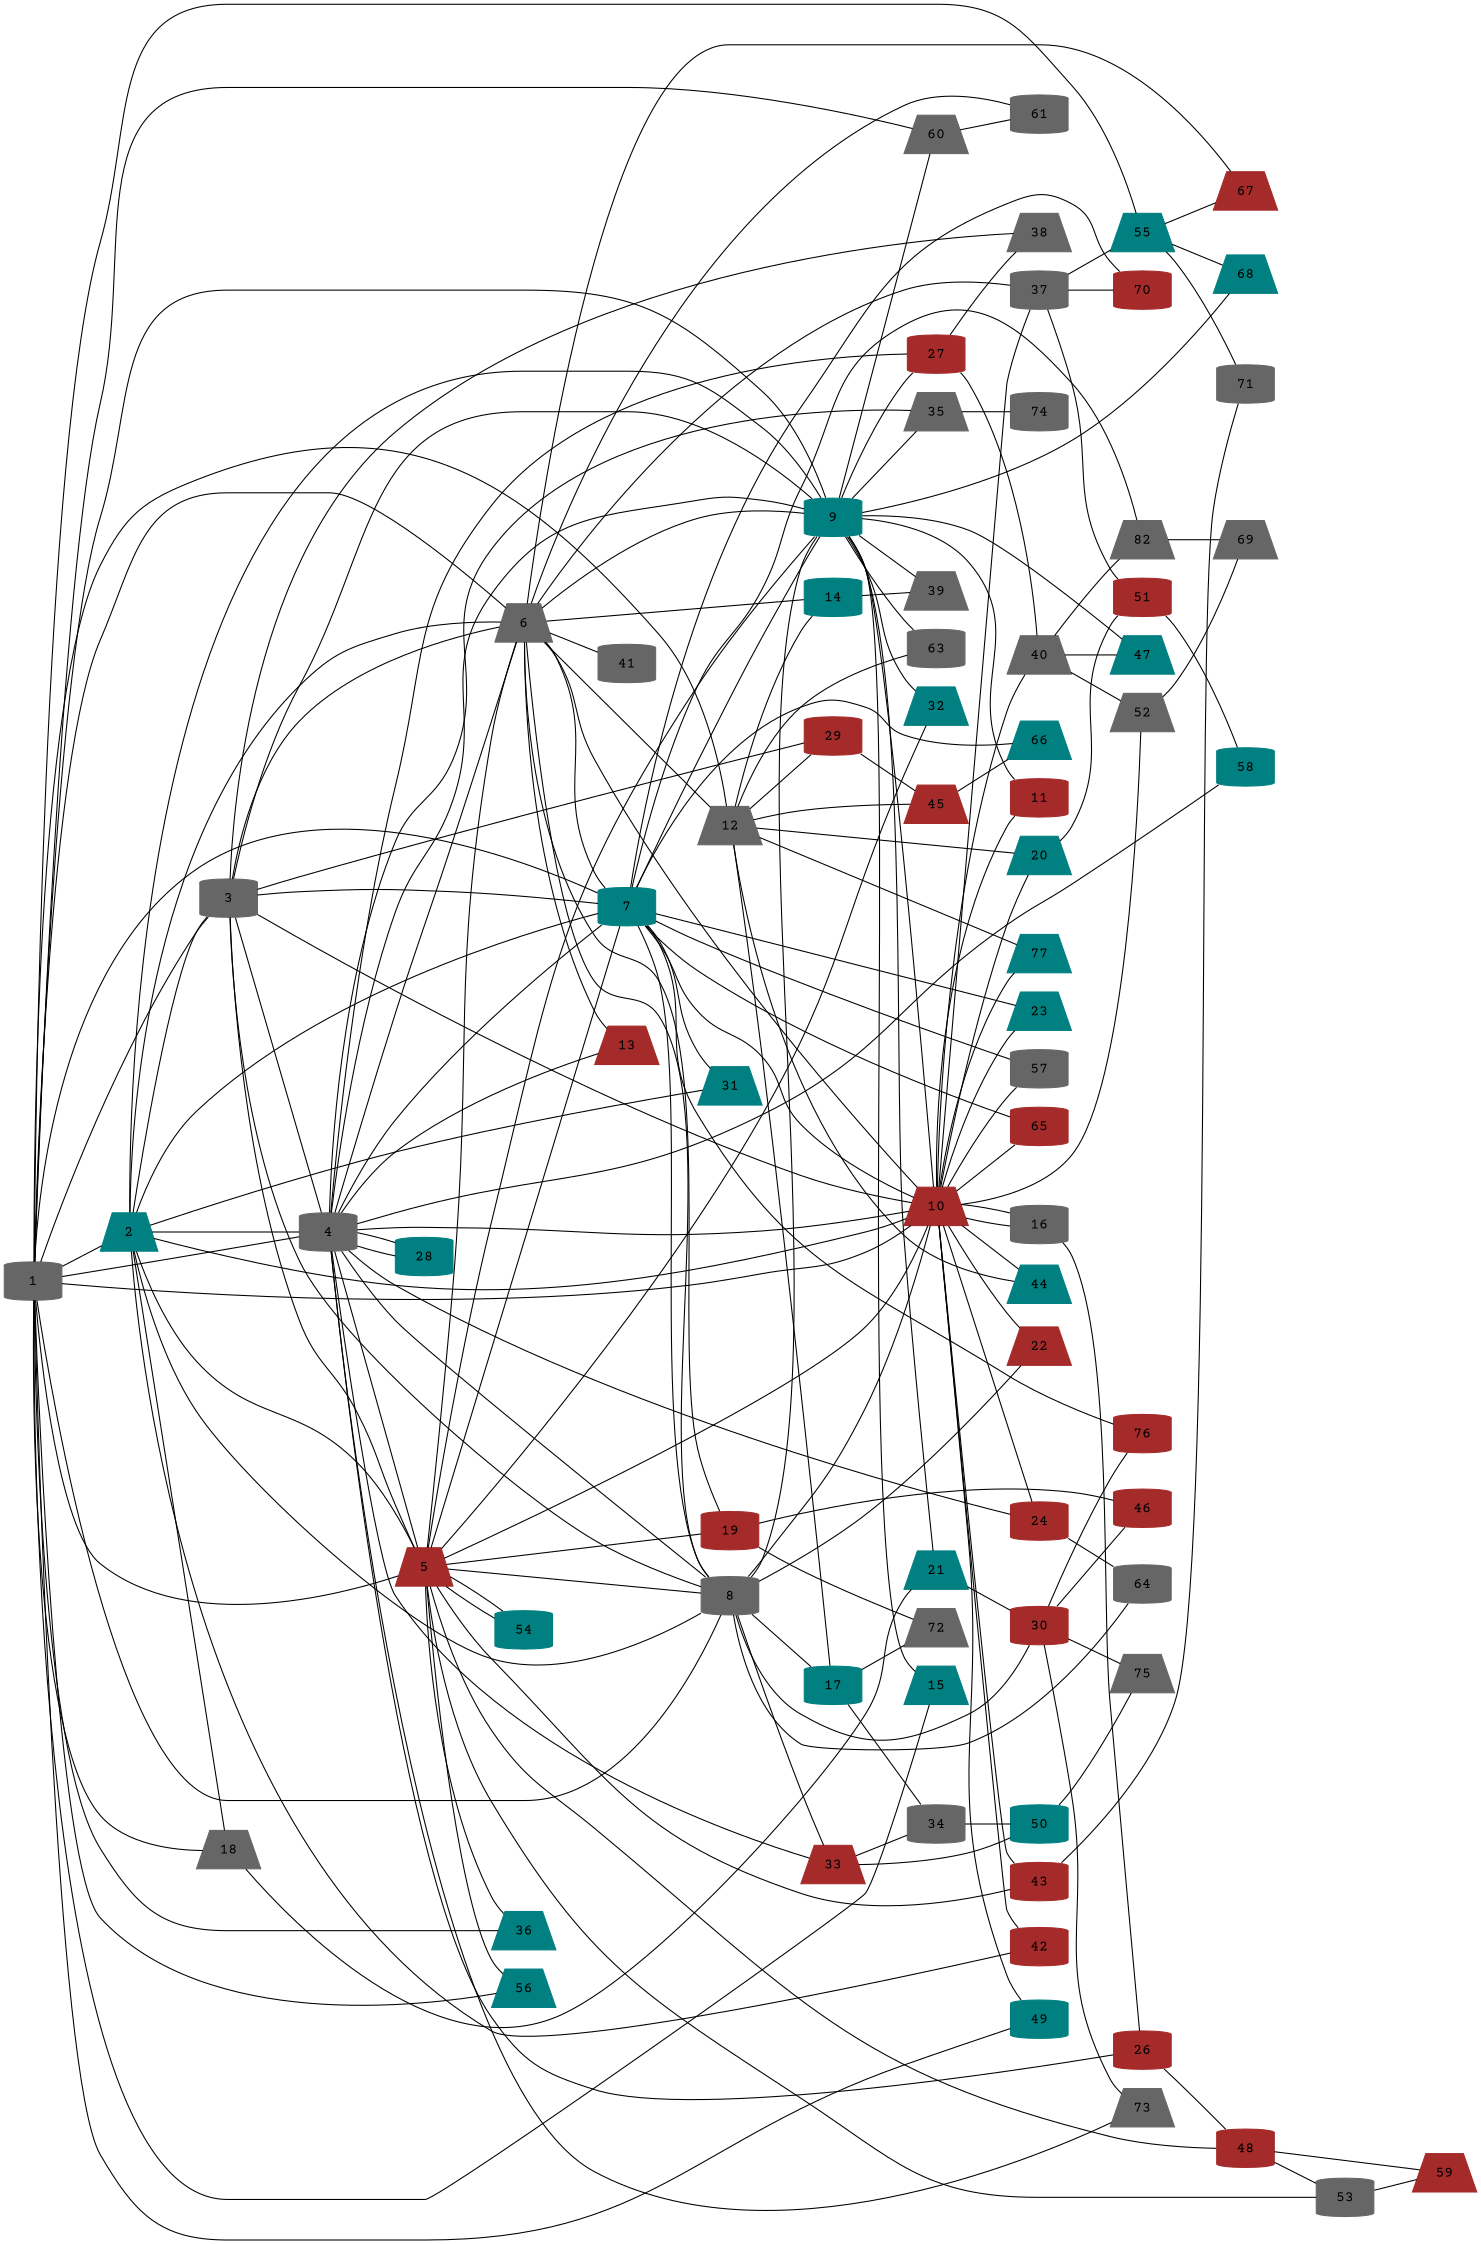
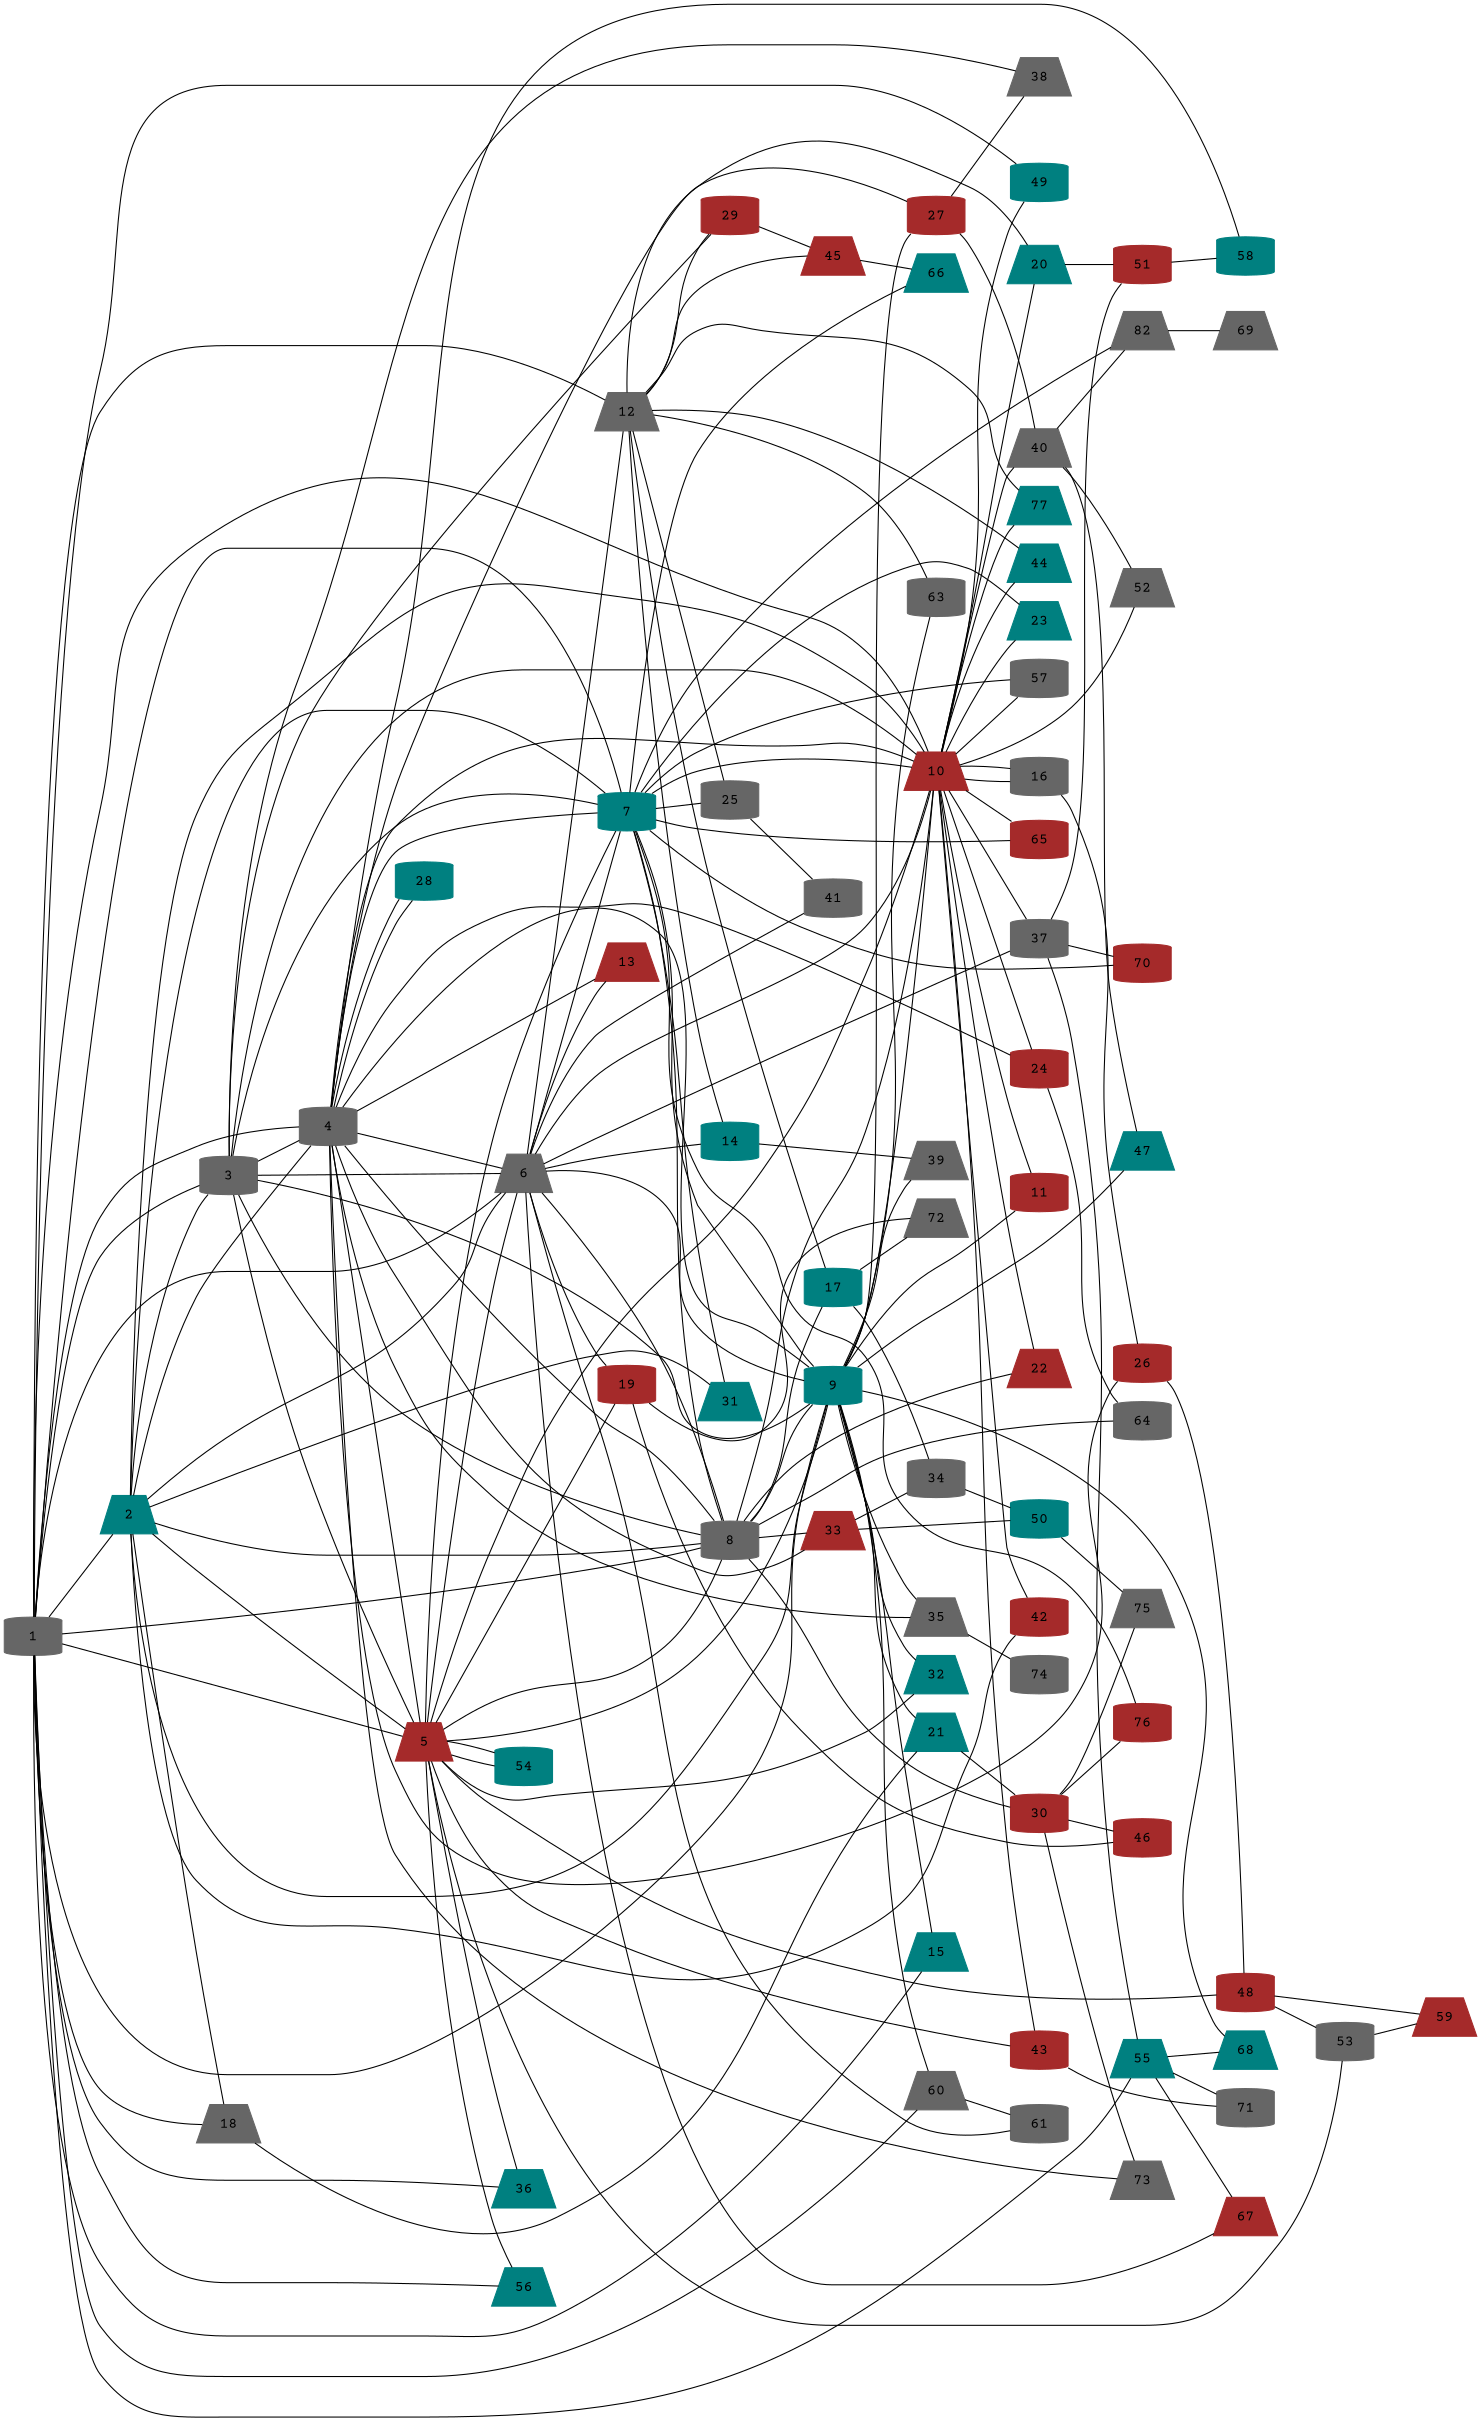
(1199, 645) -> none
none -> (730, 800)
